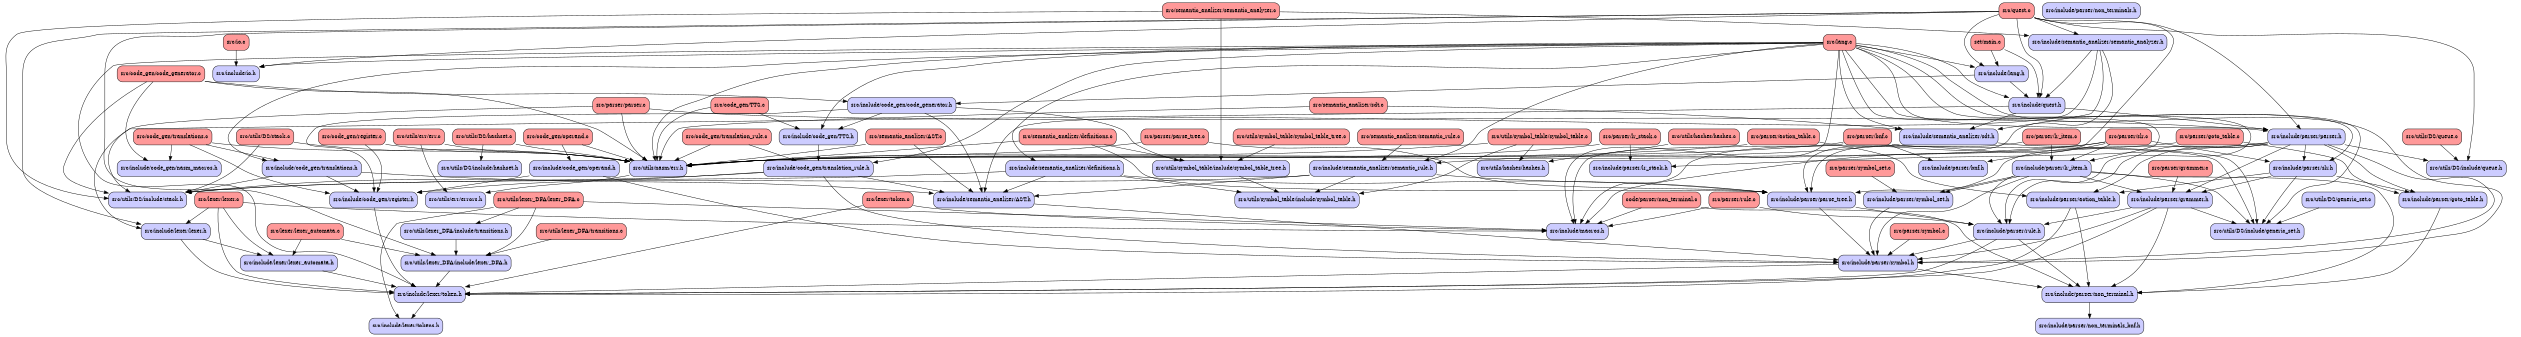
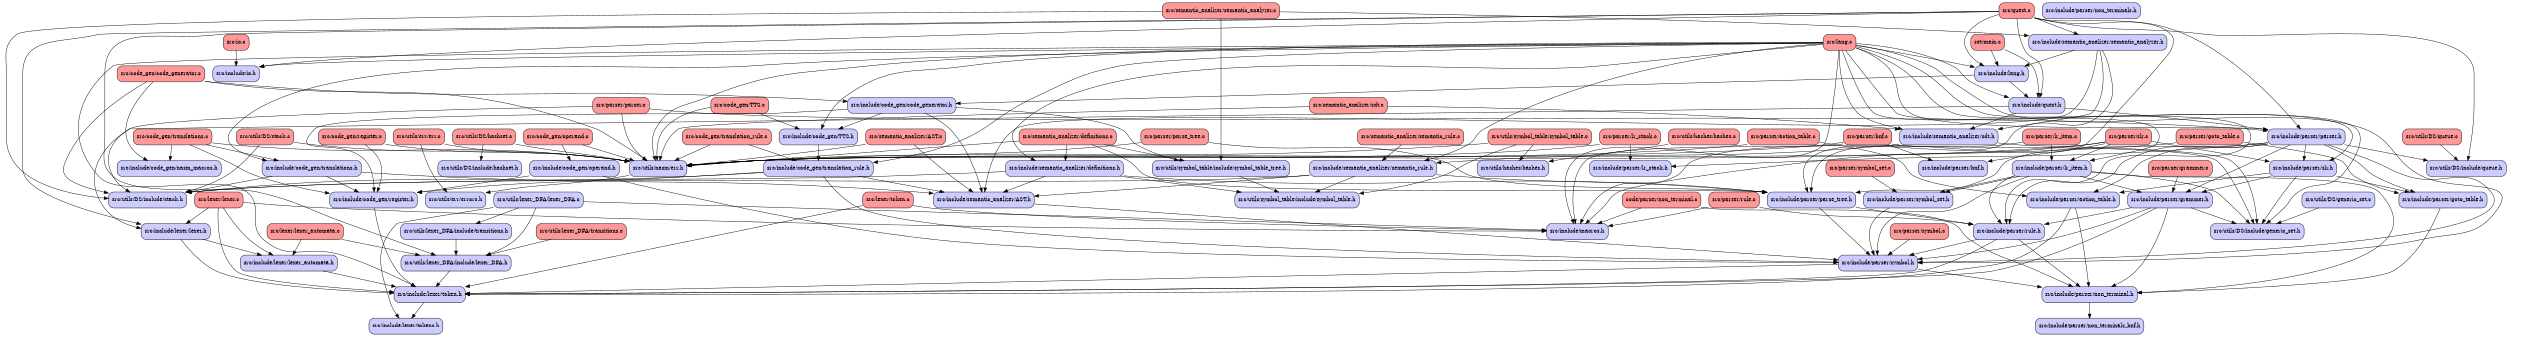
(2071, 73) -> (2052, 57)
(1291, 137) -> none
none -> (1066, 151)
(539, 200) -> (539, 200)
